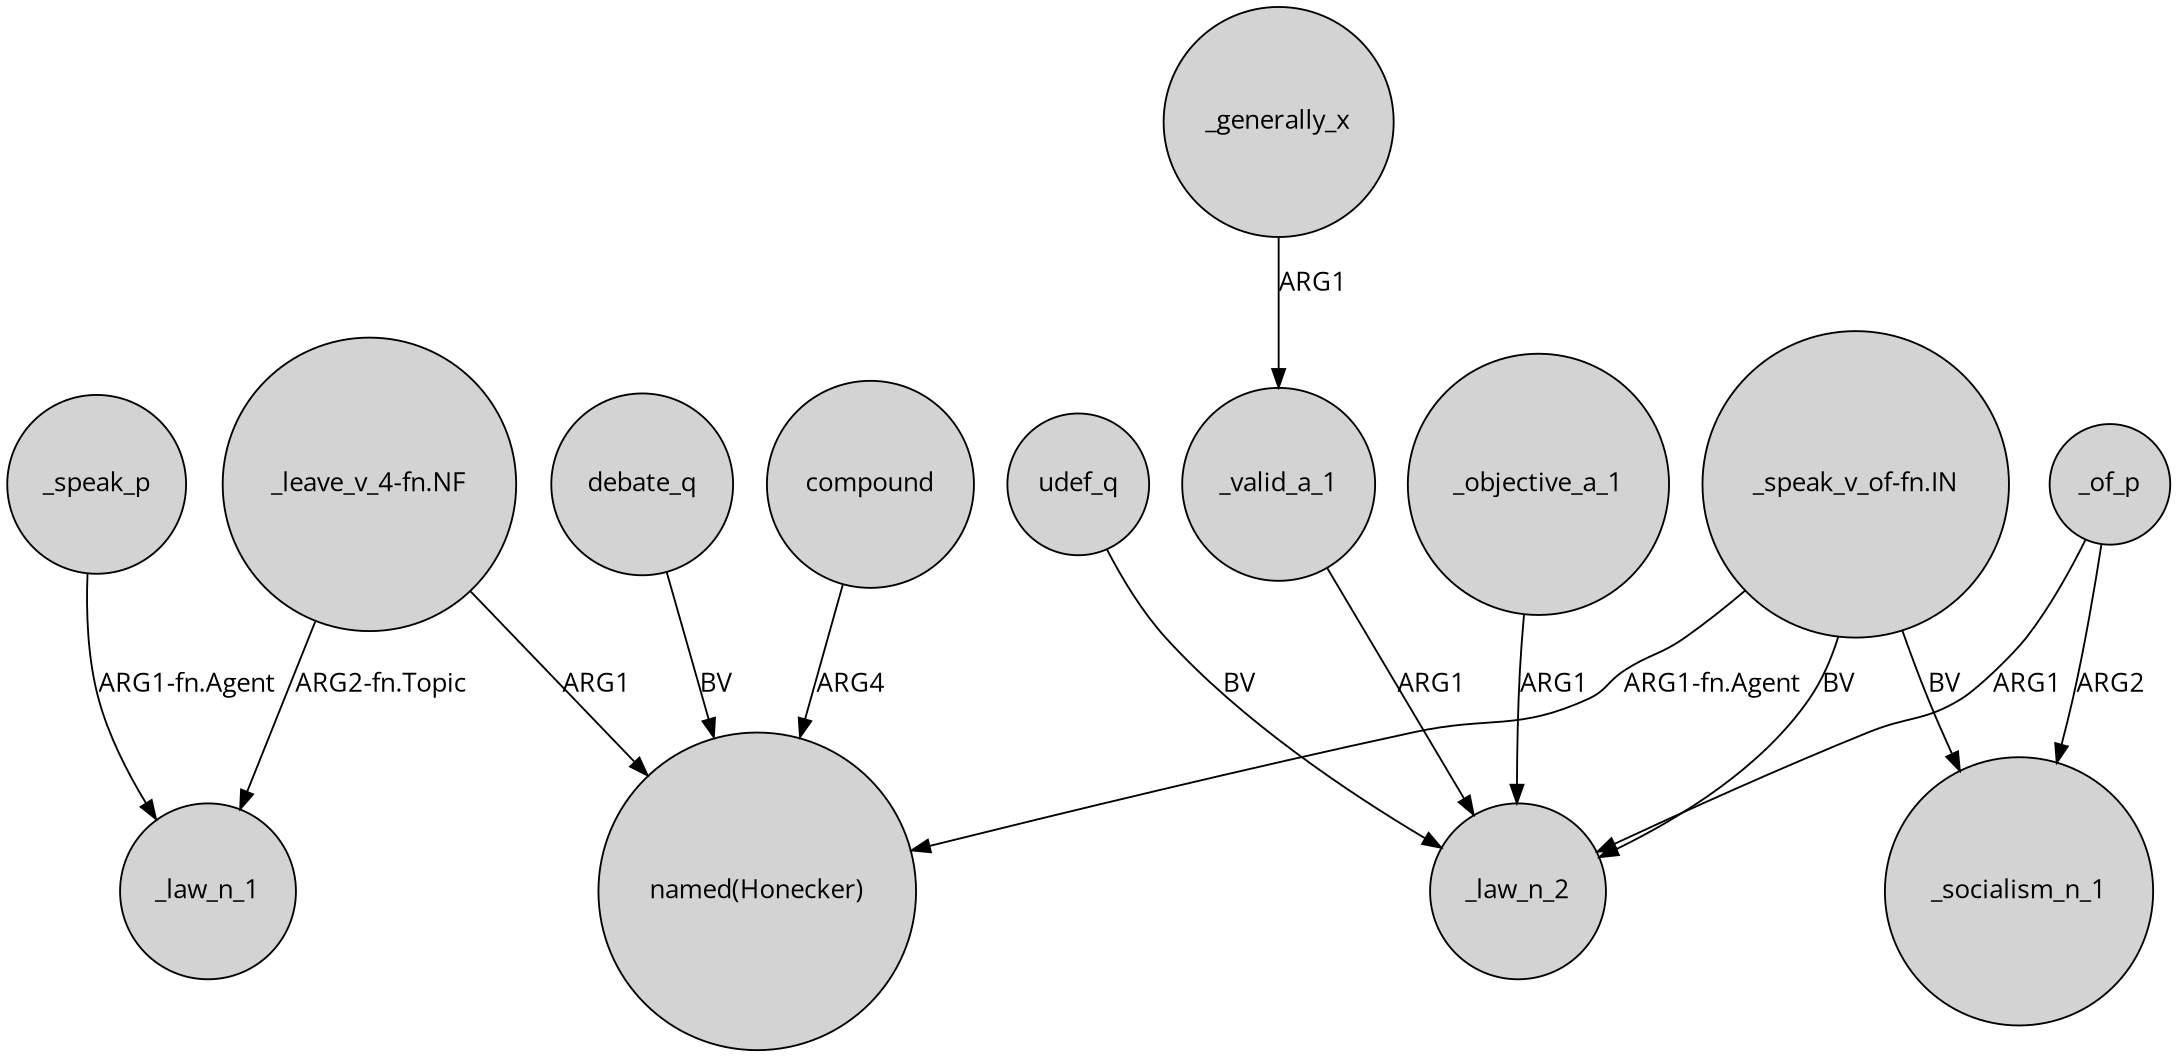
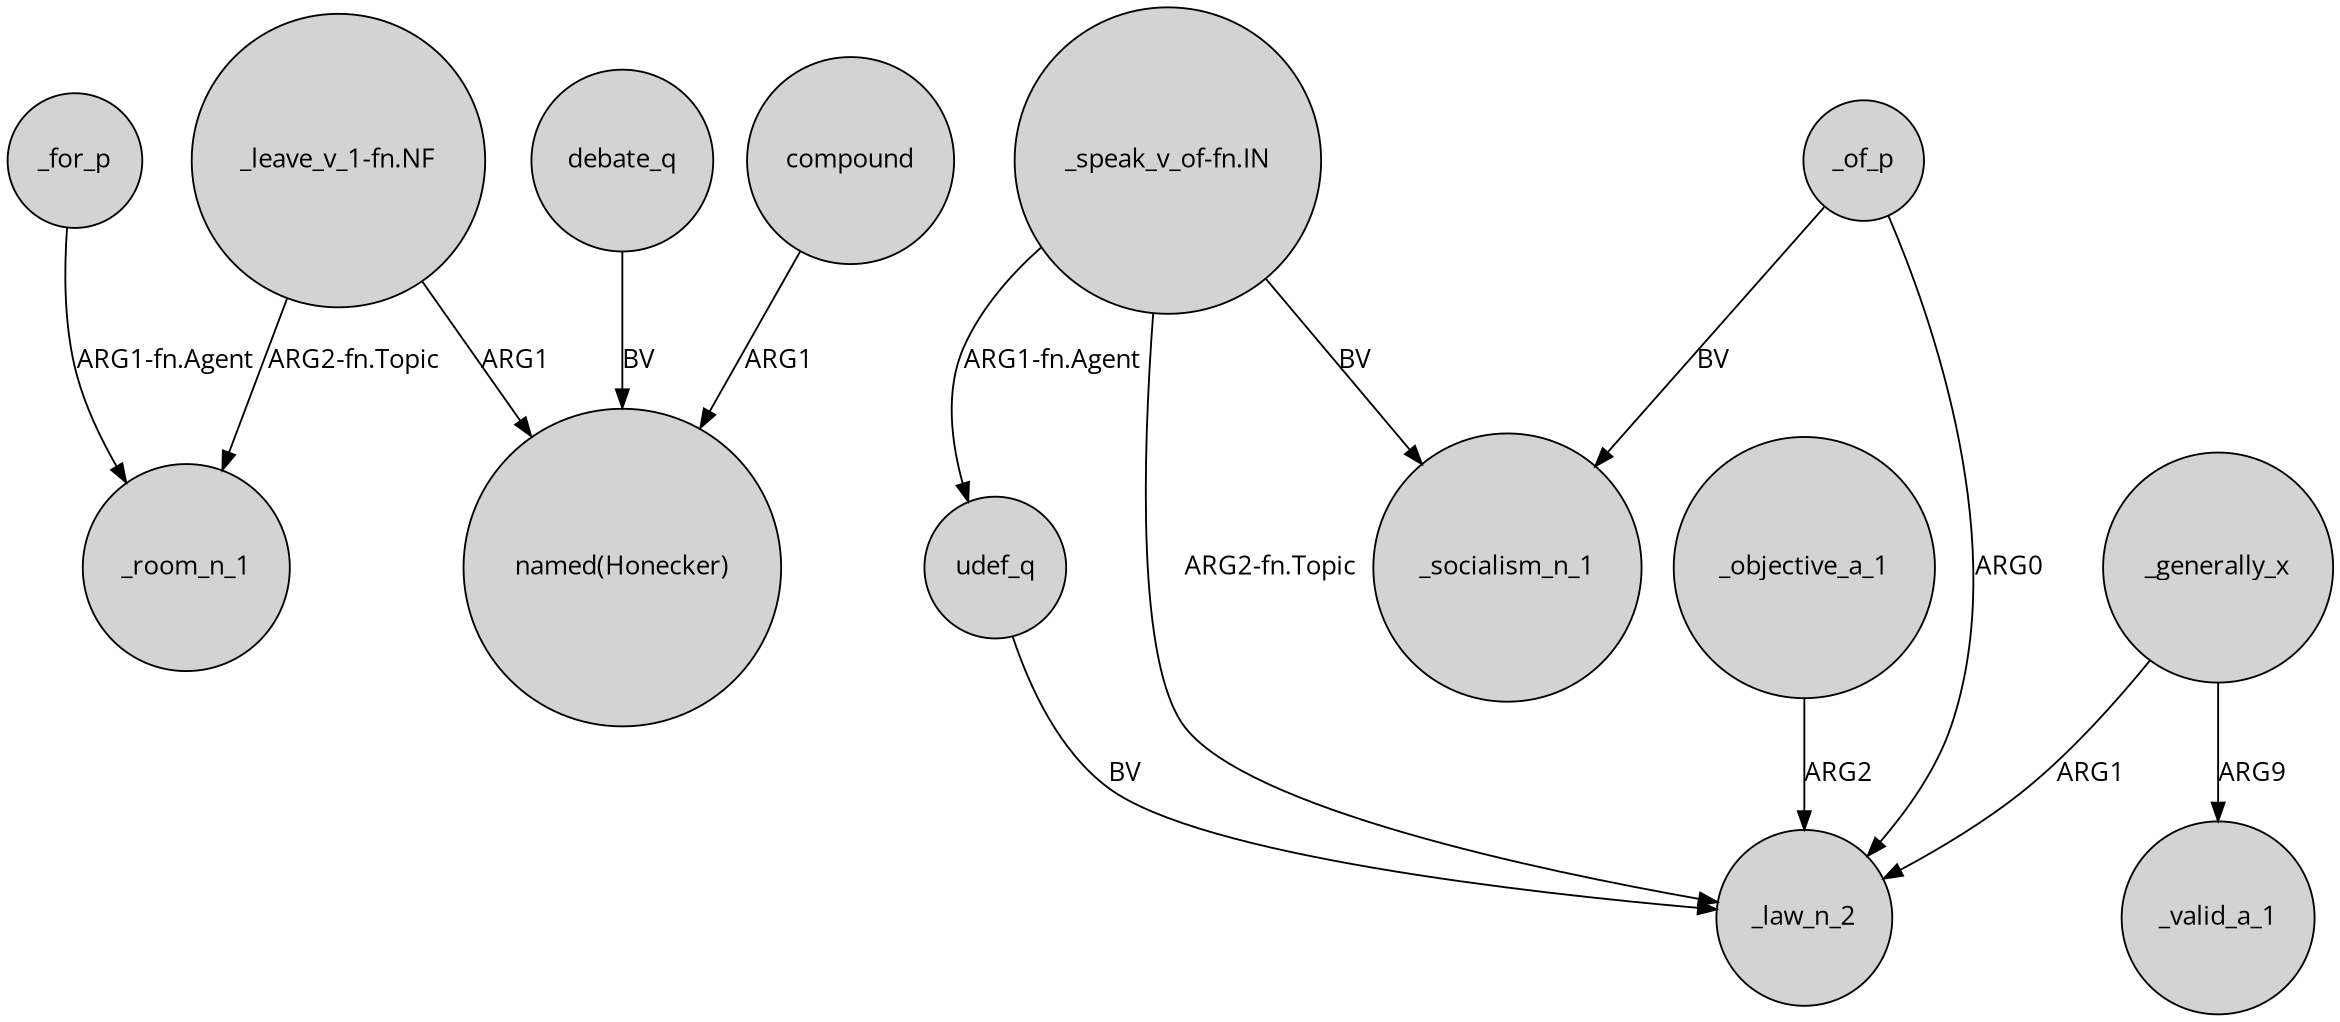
(1313, 284) -> (2252, 774)
(97, 484) -> (75, 161)
(369, 484) -> (338, 161)
(1396, 683) -> (2037, 779)
(851, 685) -> (779, 361)
(1554, 685) -> (1839, 774)
(1839, 685) -> (1271, 568)
(2027, 685) -> (2009, 568)
(2111, 685) -> (1713, 361)
(1352, 746) -> (962, 353)
(208, 891) -> (186, 568)
